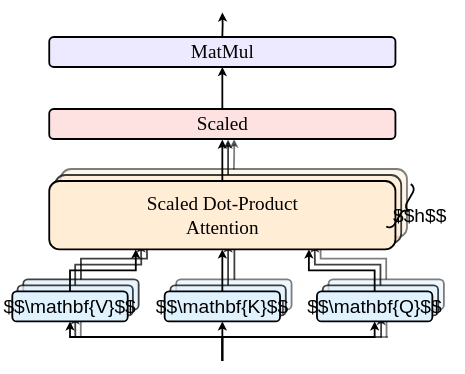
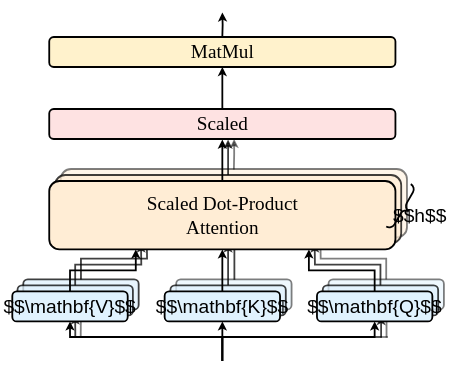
(222, 52) -> (222, 52)
